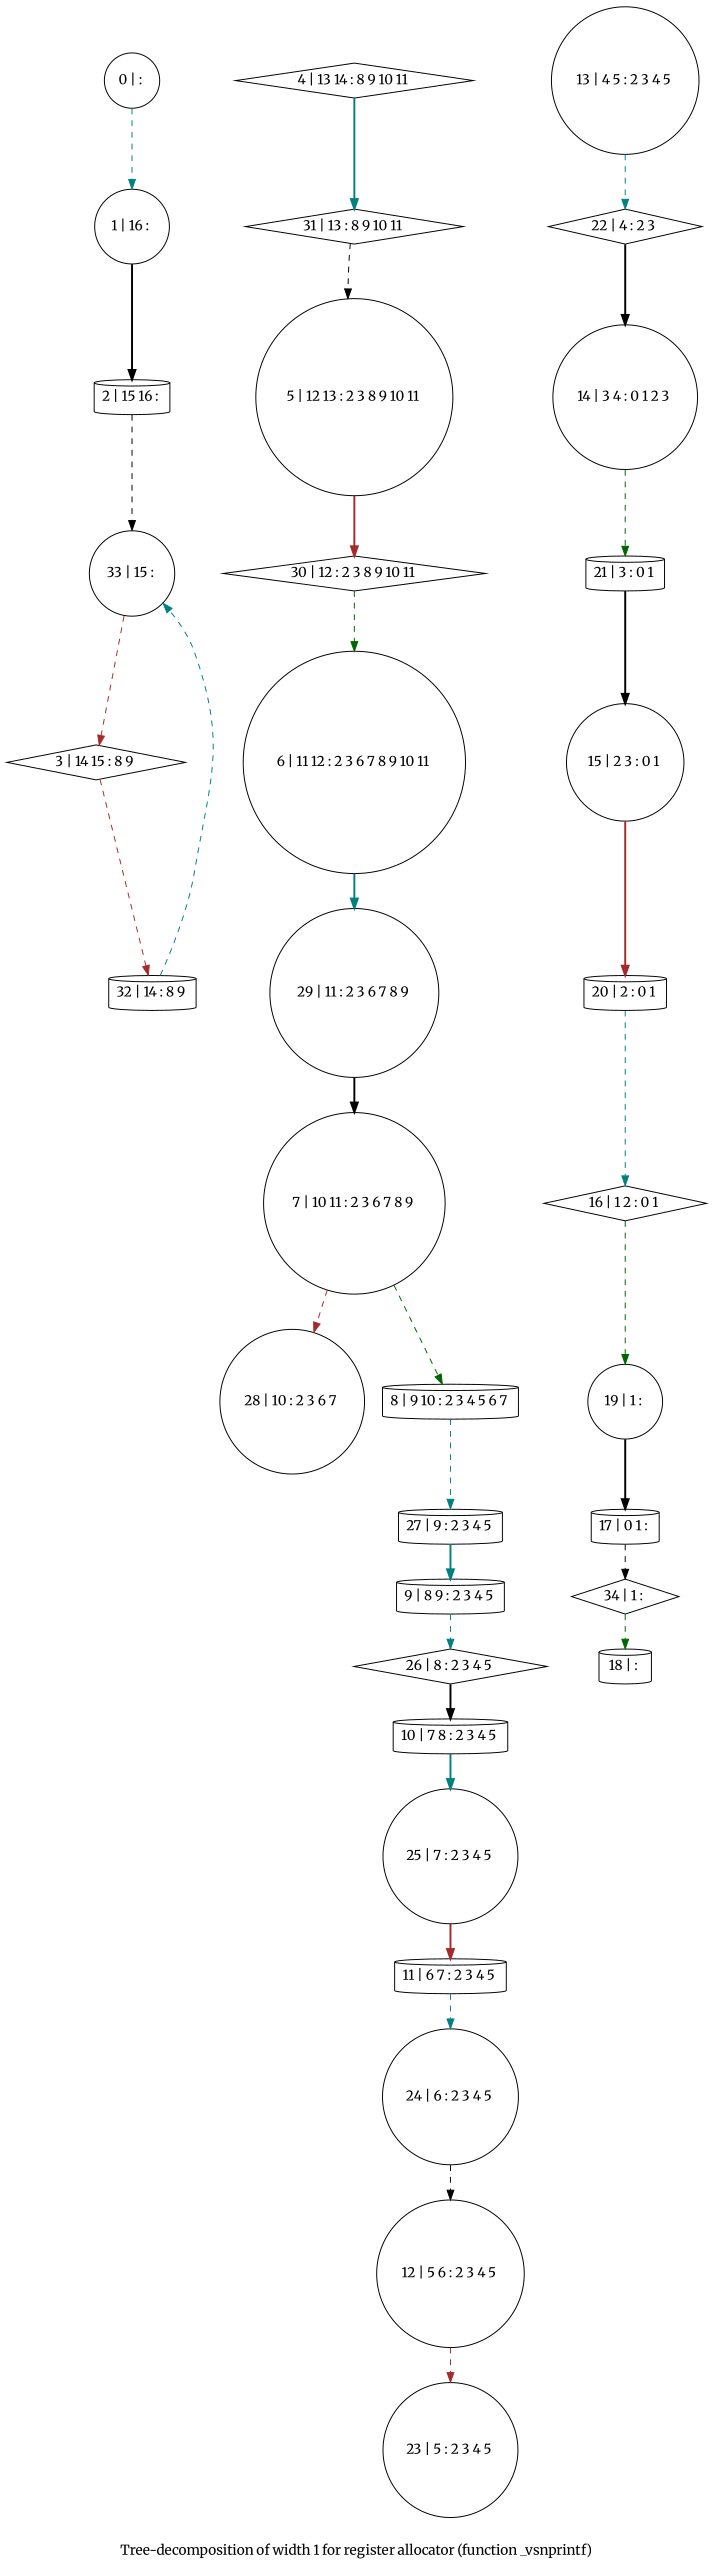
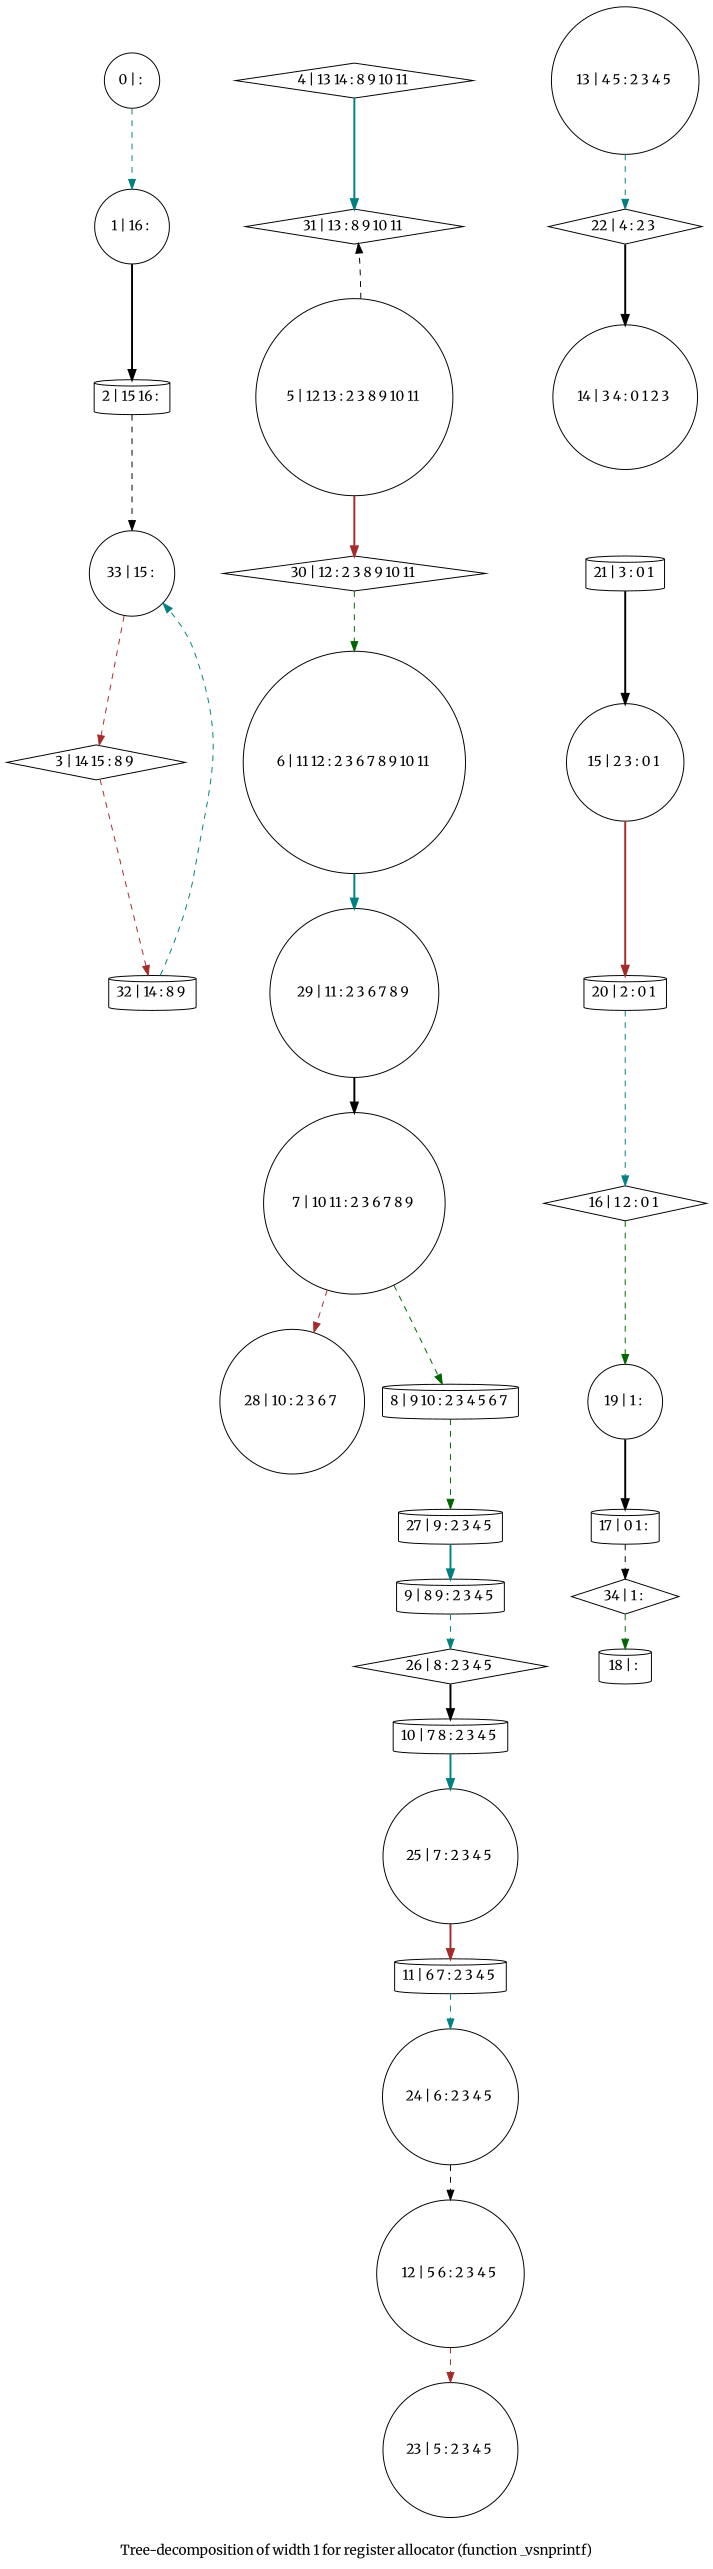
(349, 266) -> (360, 276)
(625, 508) -> none
(450, 1459) -> (450, 1459)
